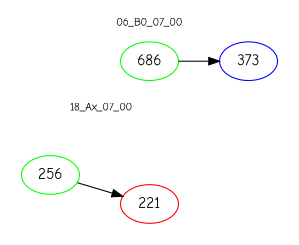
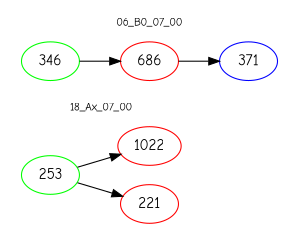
none -> (50, 61)
(150, 61) -> (150, 61)
(249, 61) -> (249, 61)
none -> (150, 146)
(50, 175) -> (50, 175)
